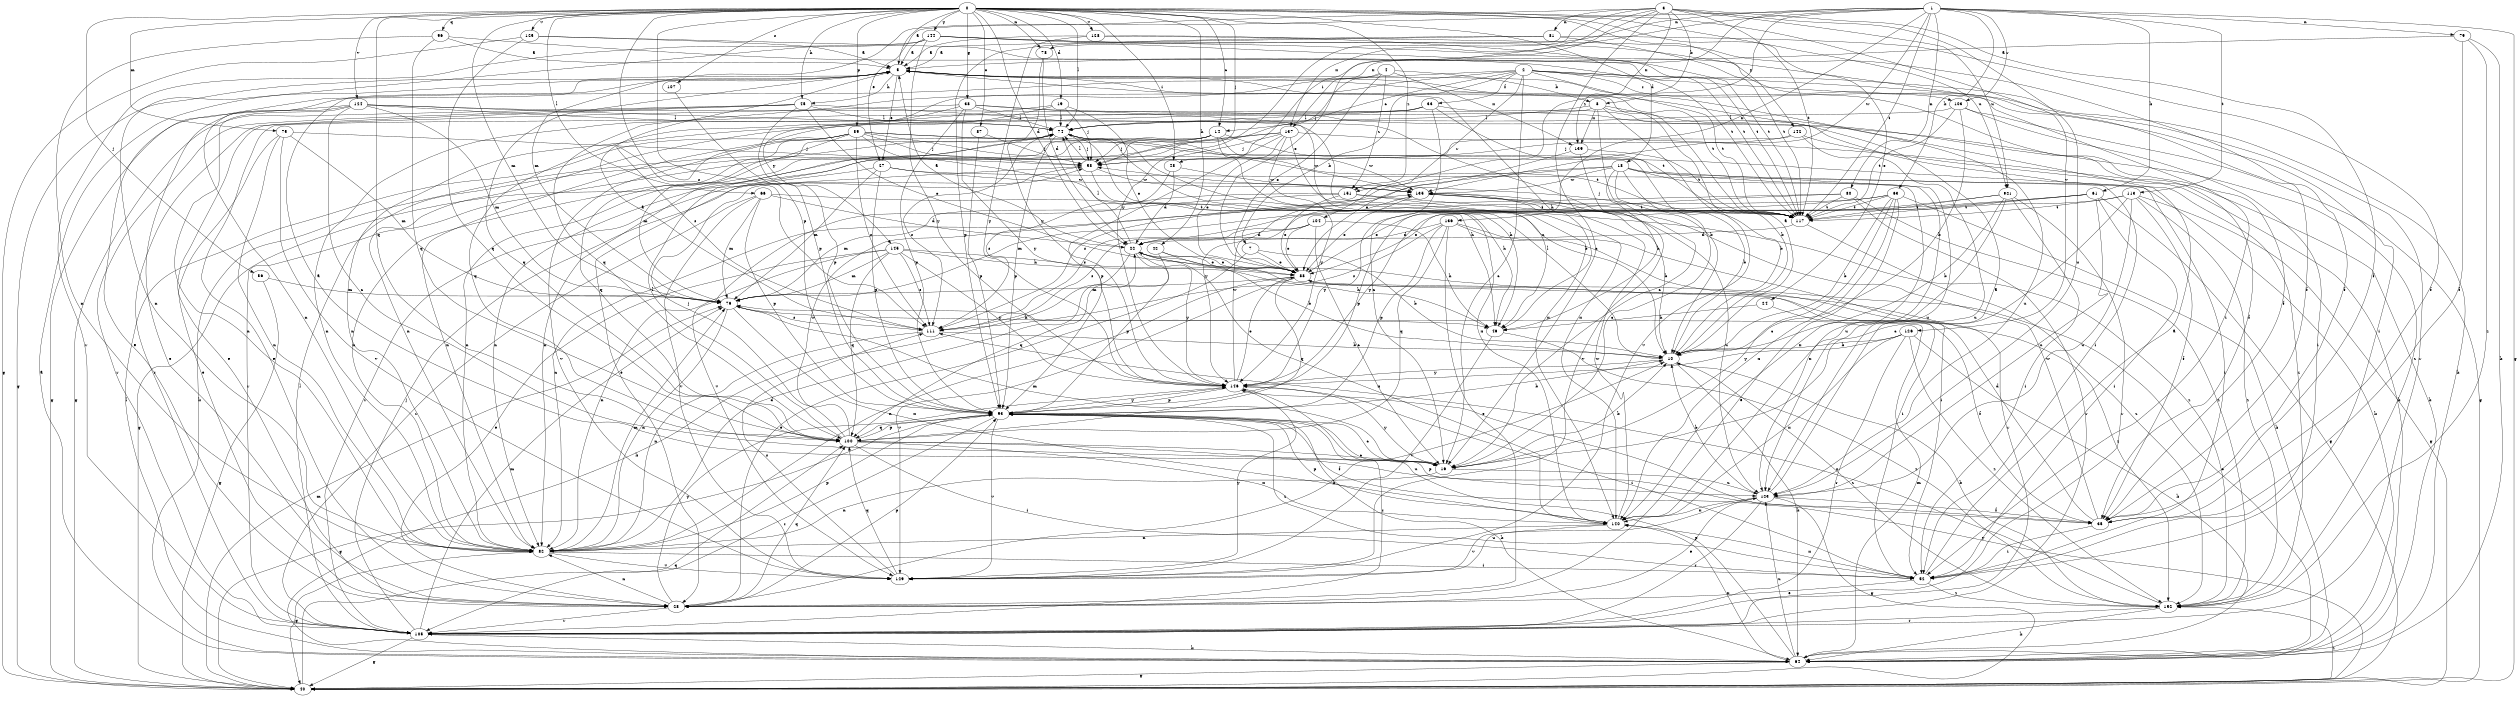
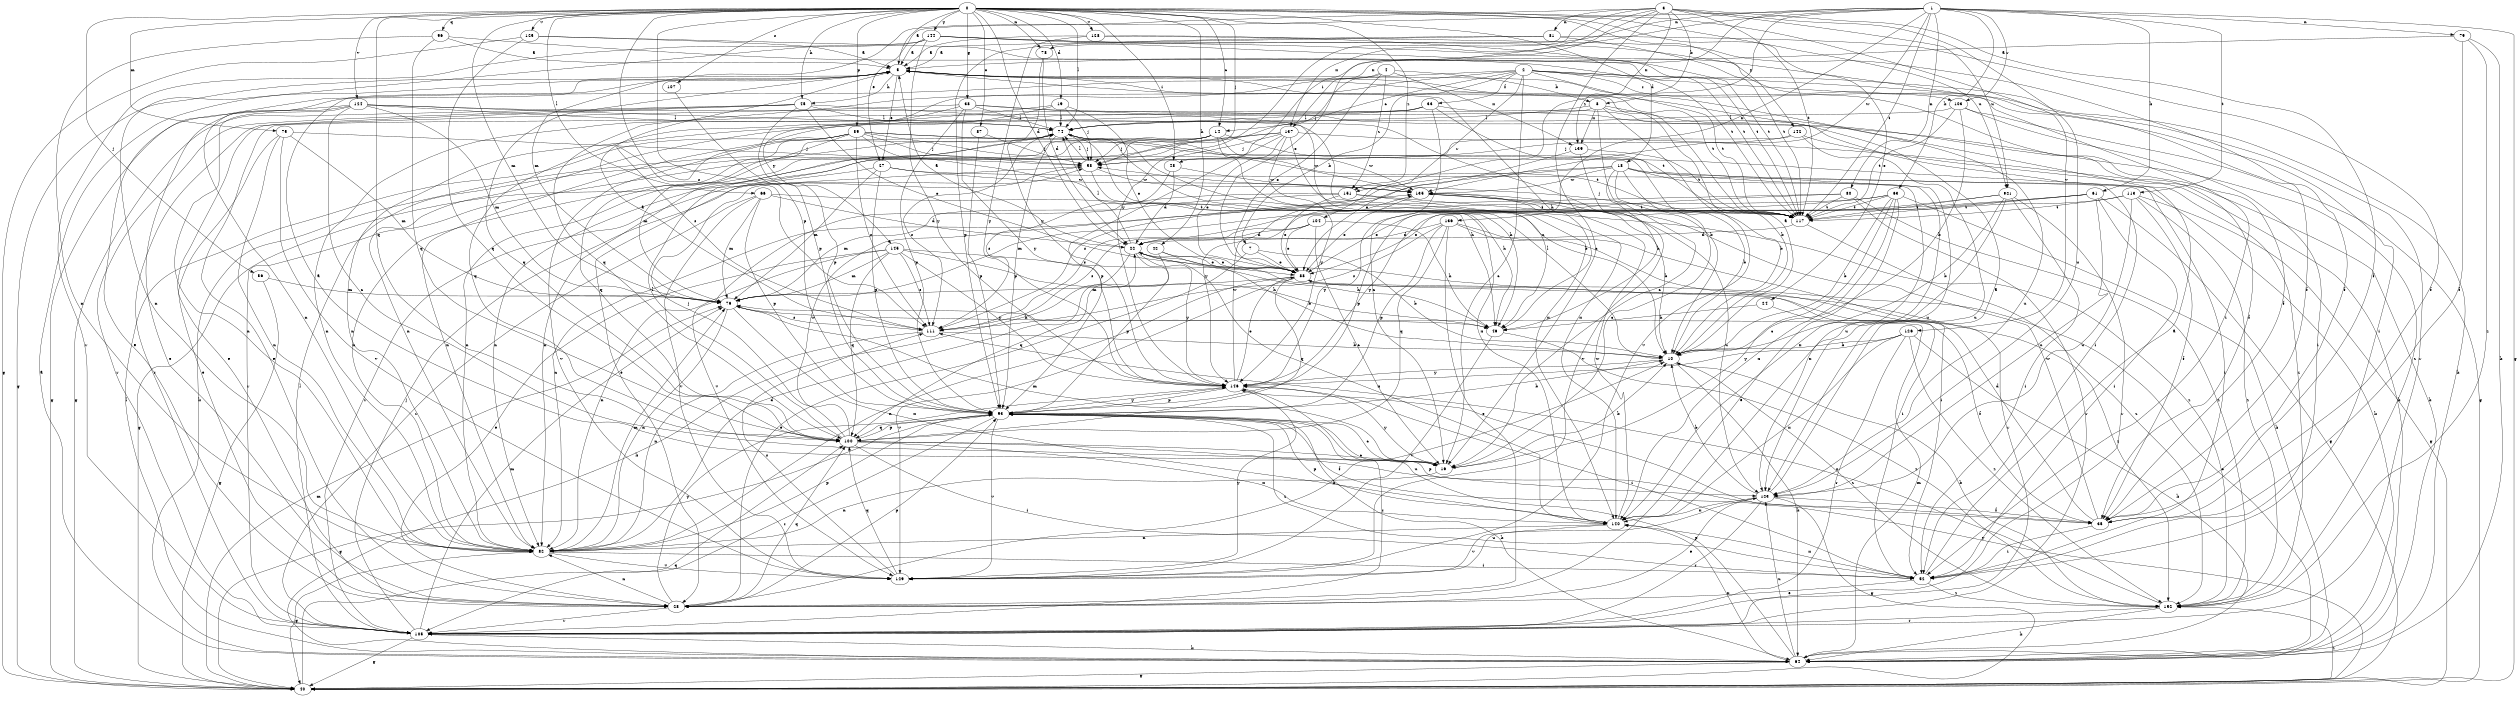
(1097, 268) -> (1223, 285)
(1818, 377) -> none
(1604, 473) -> none
